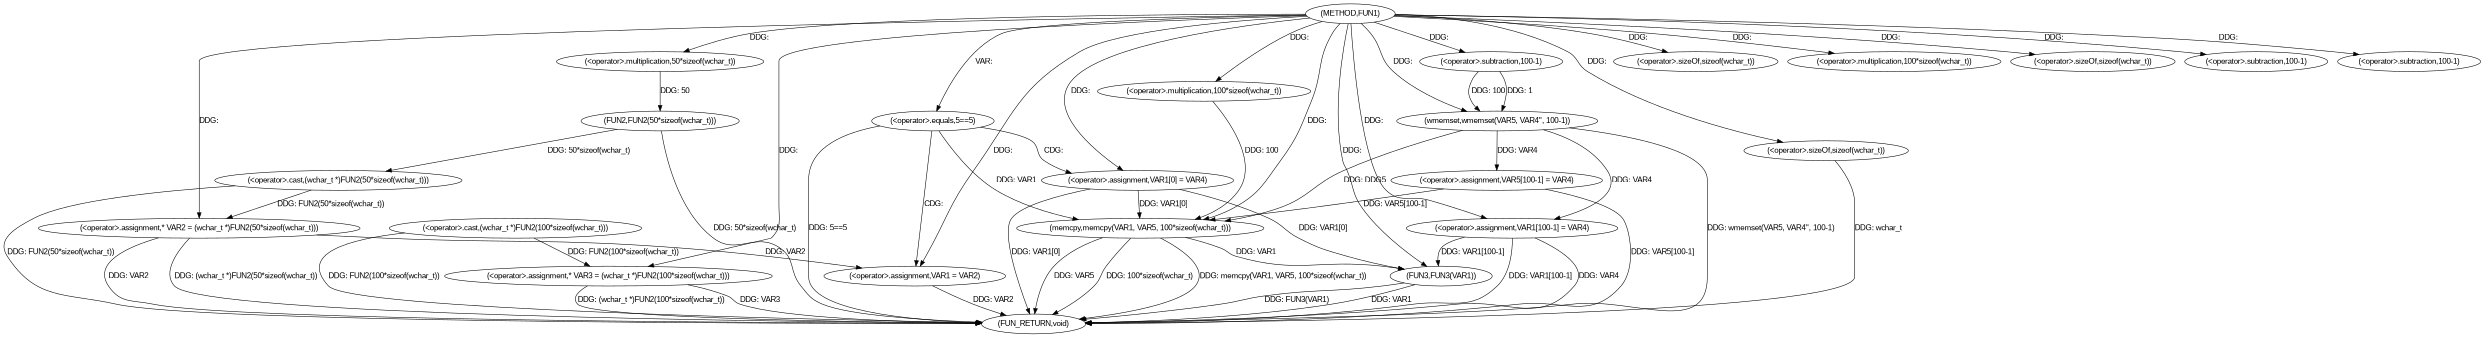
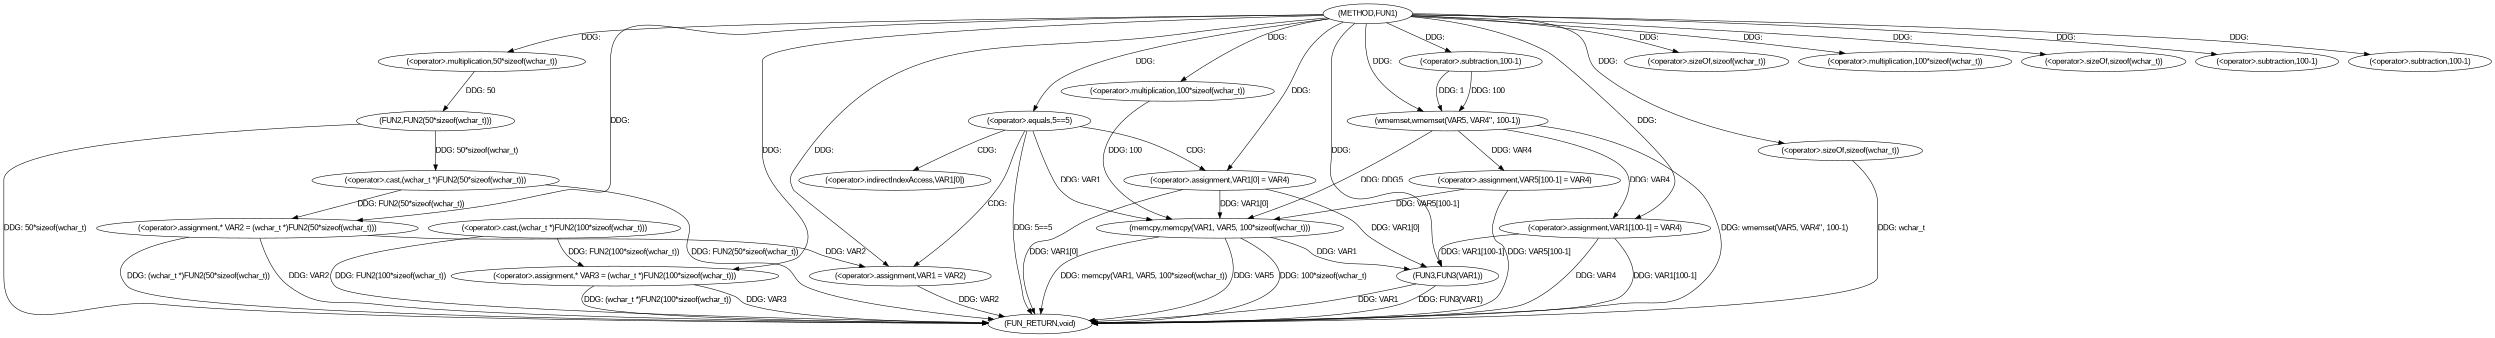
(985, 62) -> (1146, 62)
(1296, 137) -> none
none -> (895, 180)
